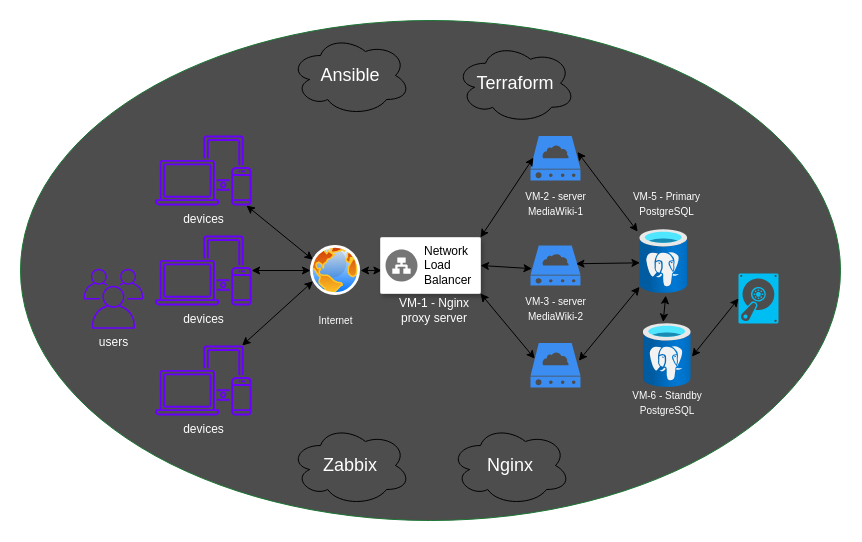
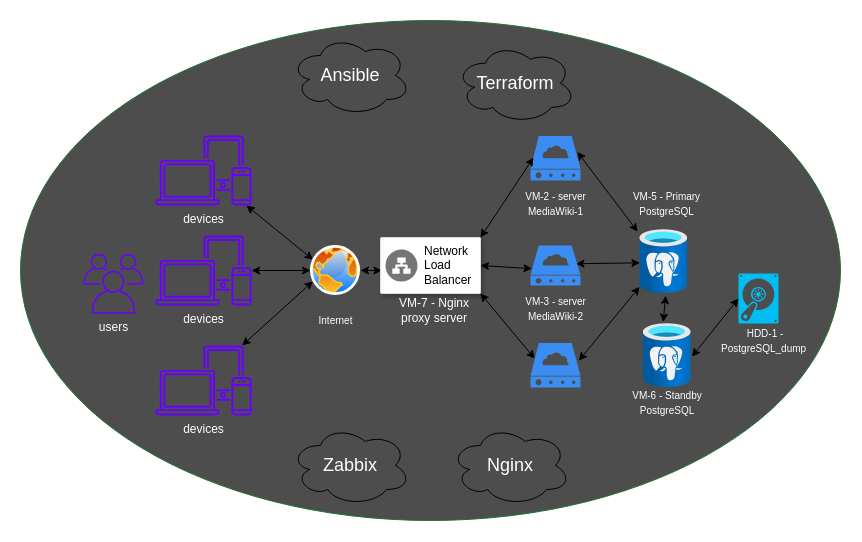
(114, 299) -> (114, 284)
(435, 311) -> (435, 311)
(765, 451) -> (765, 341)
